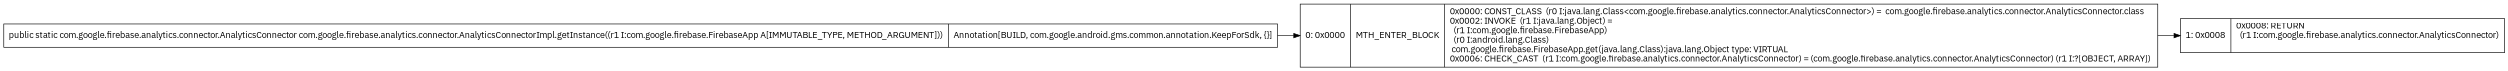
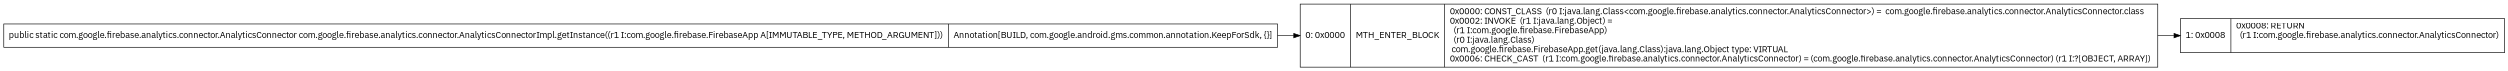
(1499, 40) -> (1492, 40)
